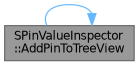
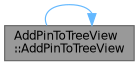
(69, 43) -> (69, 43)
